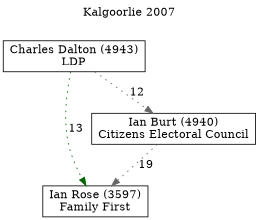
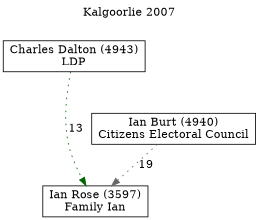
(121, 90) -> none
(95, 201) -> (95, 201)
